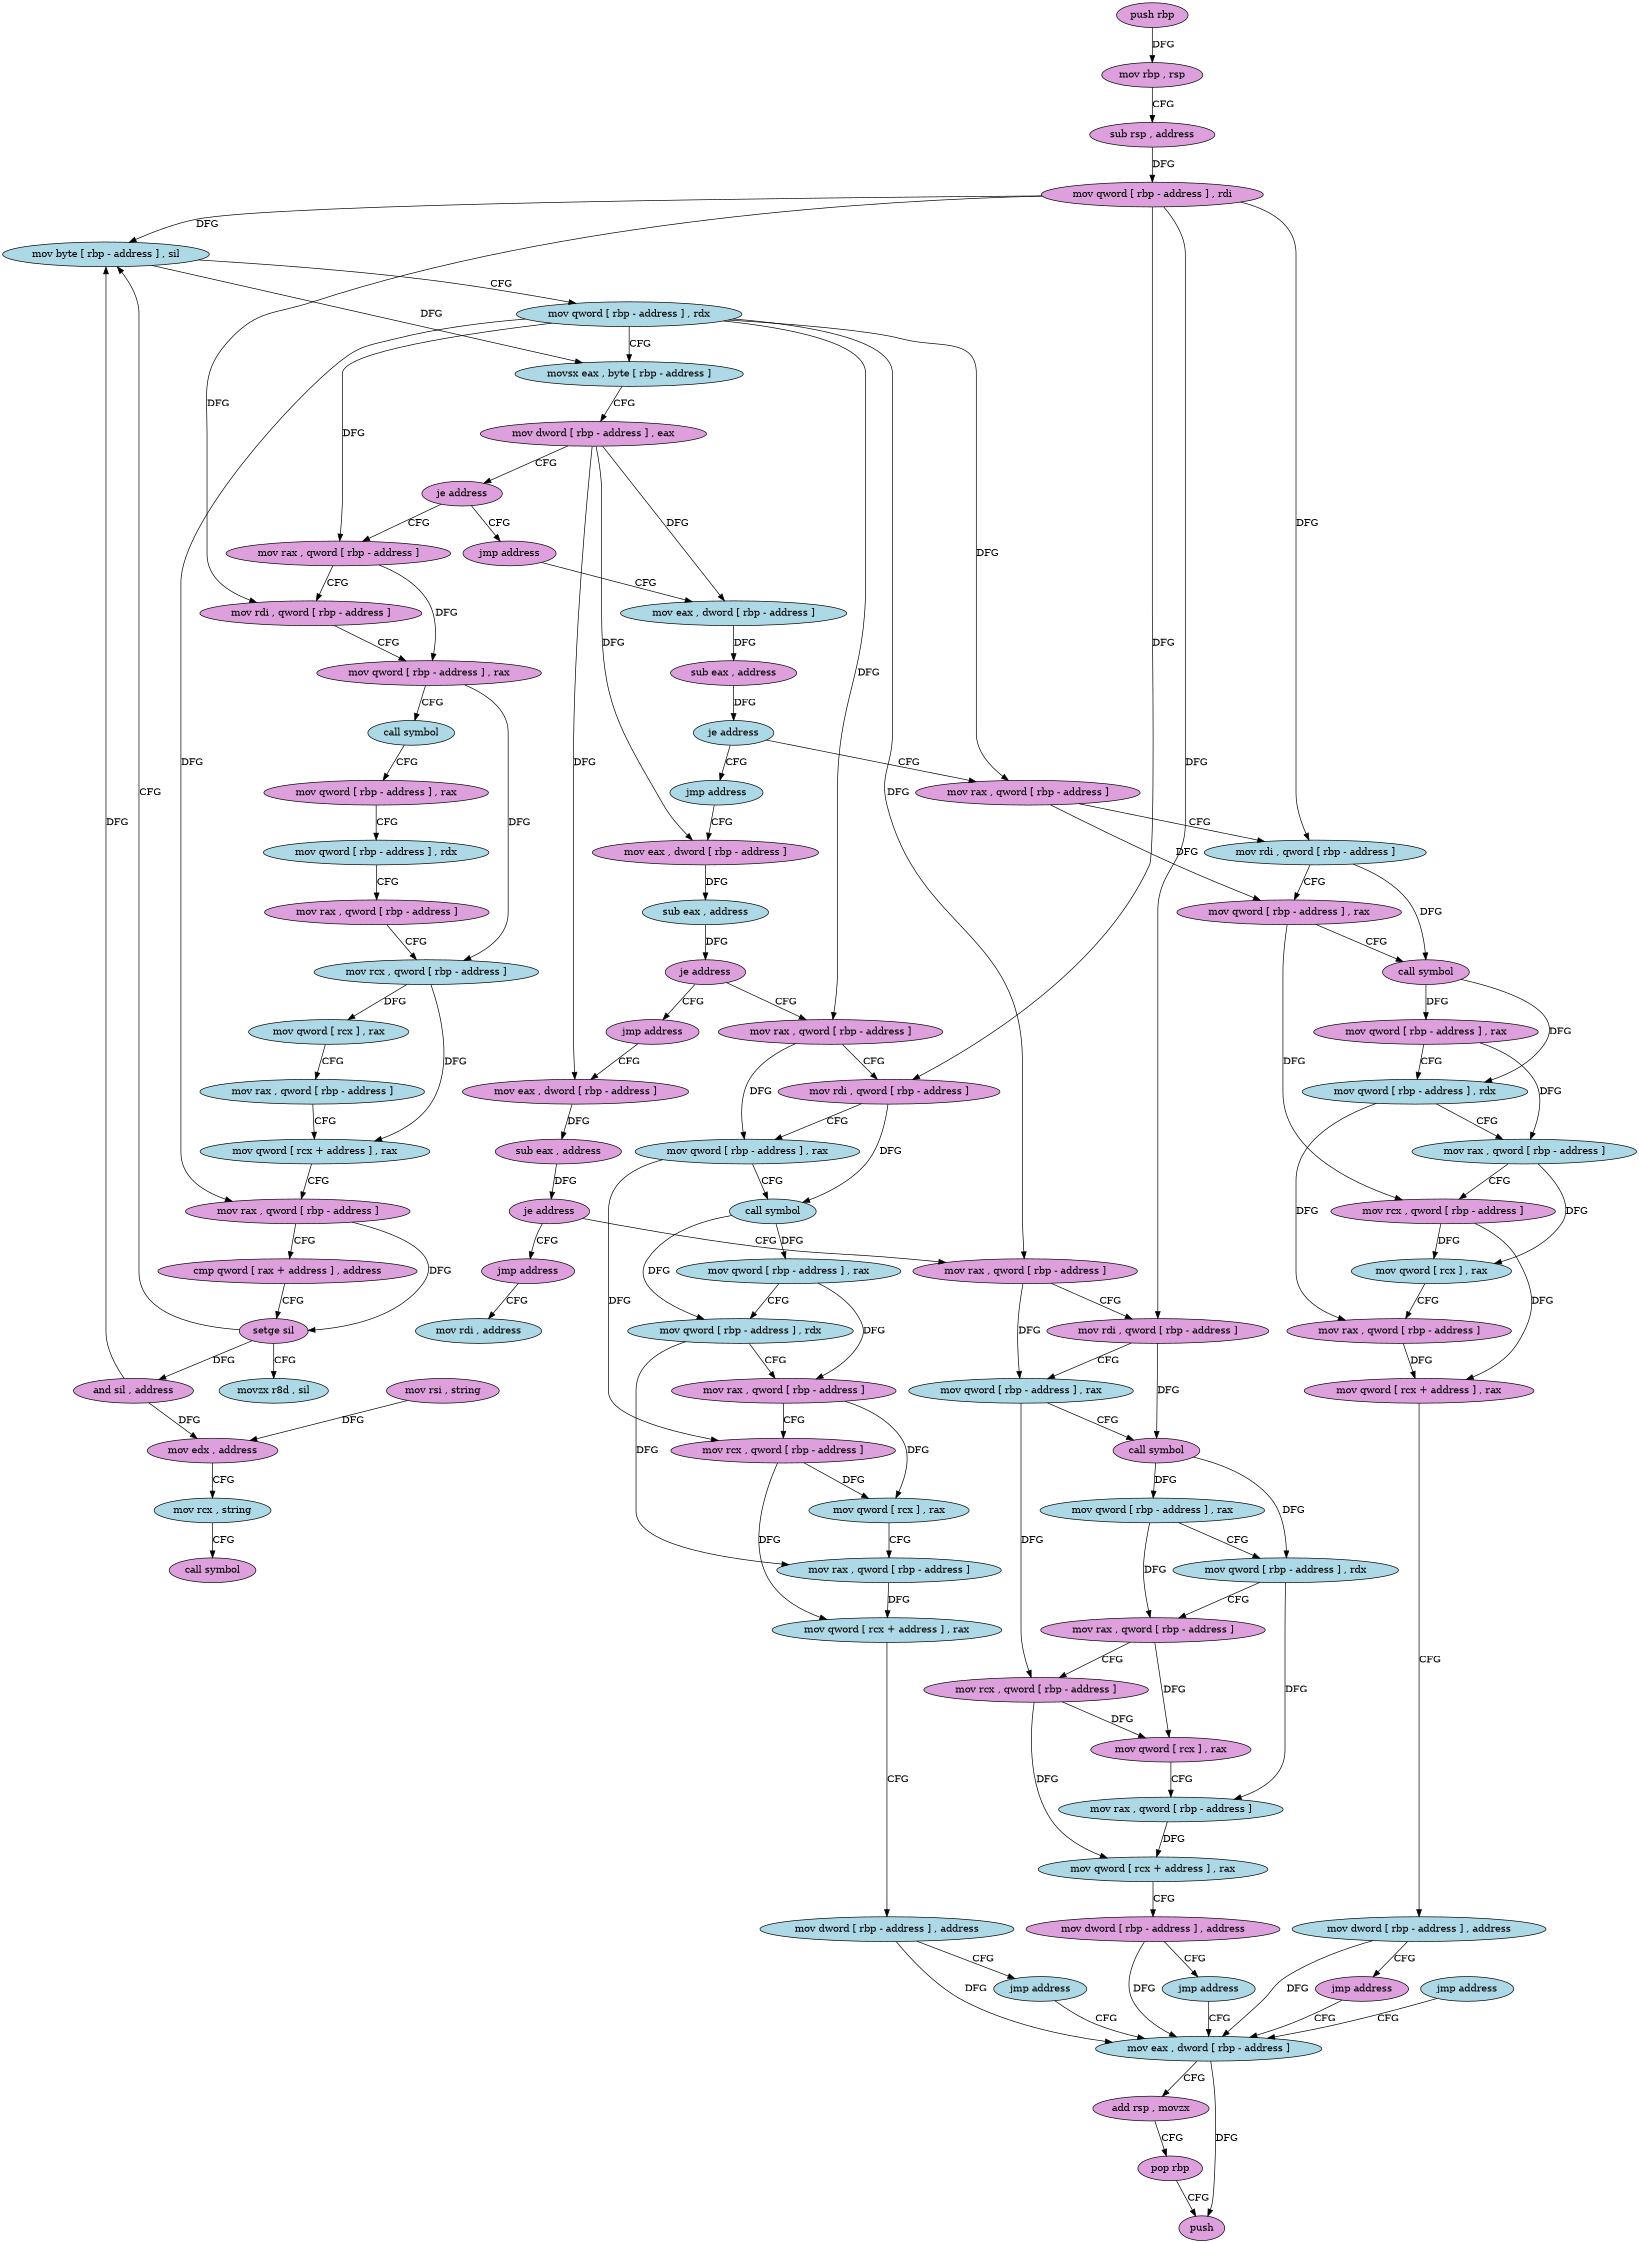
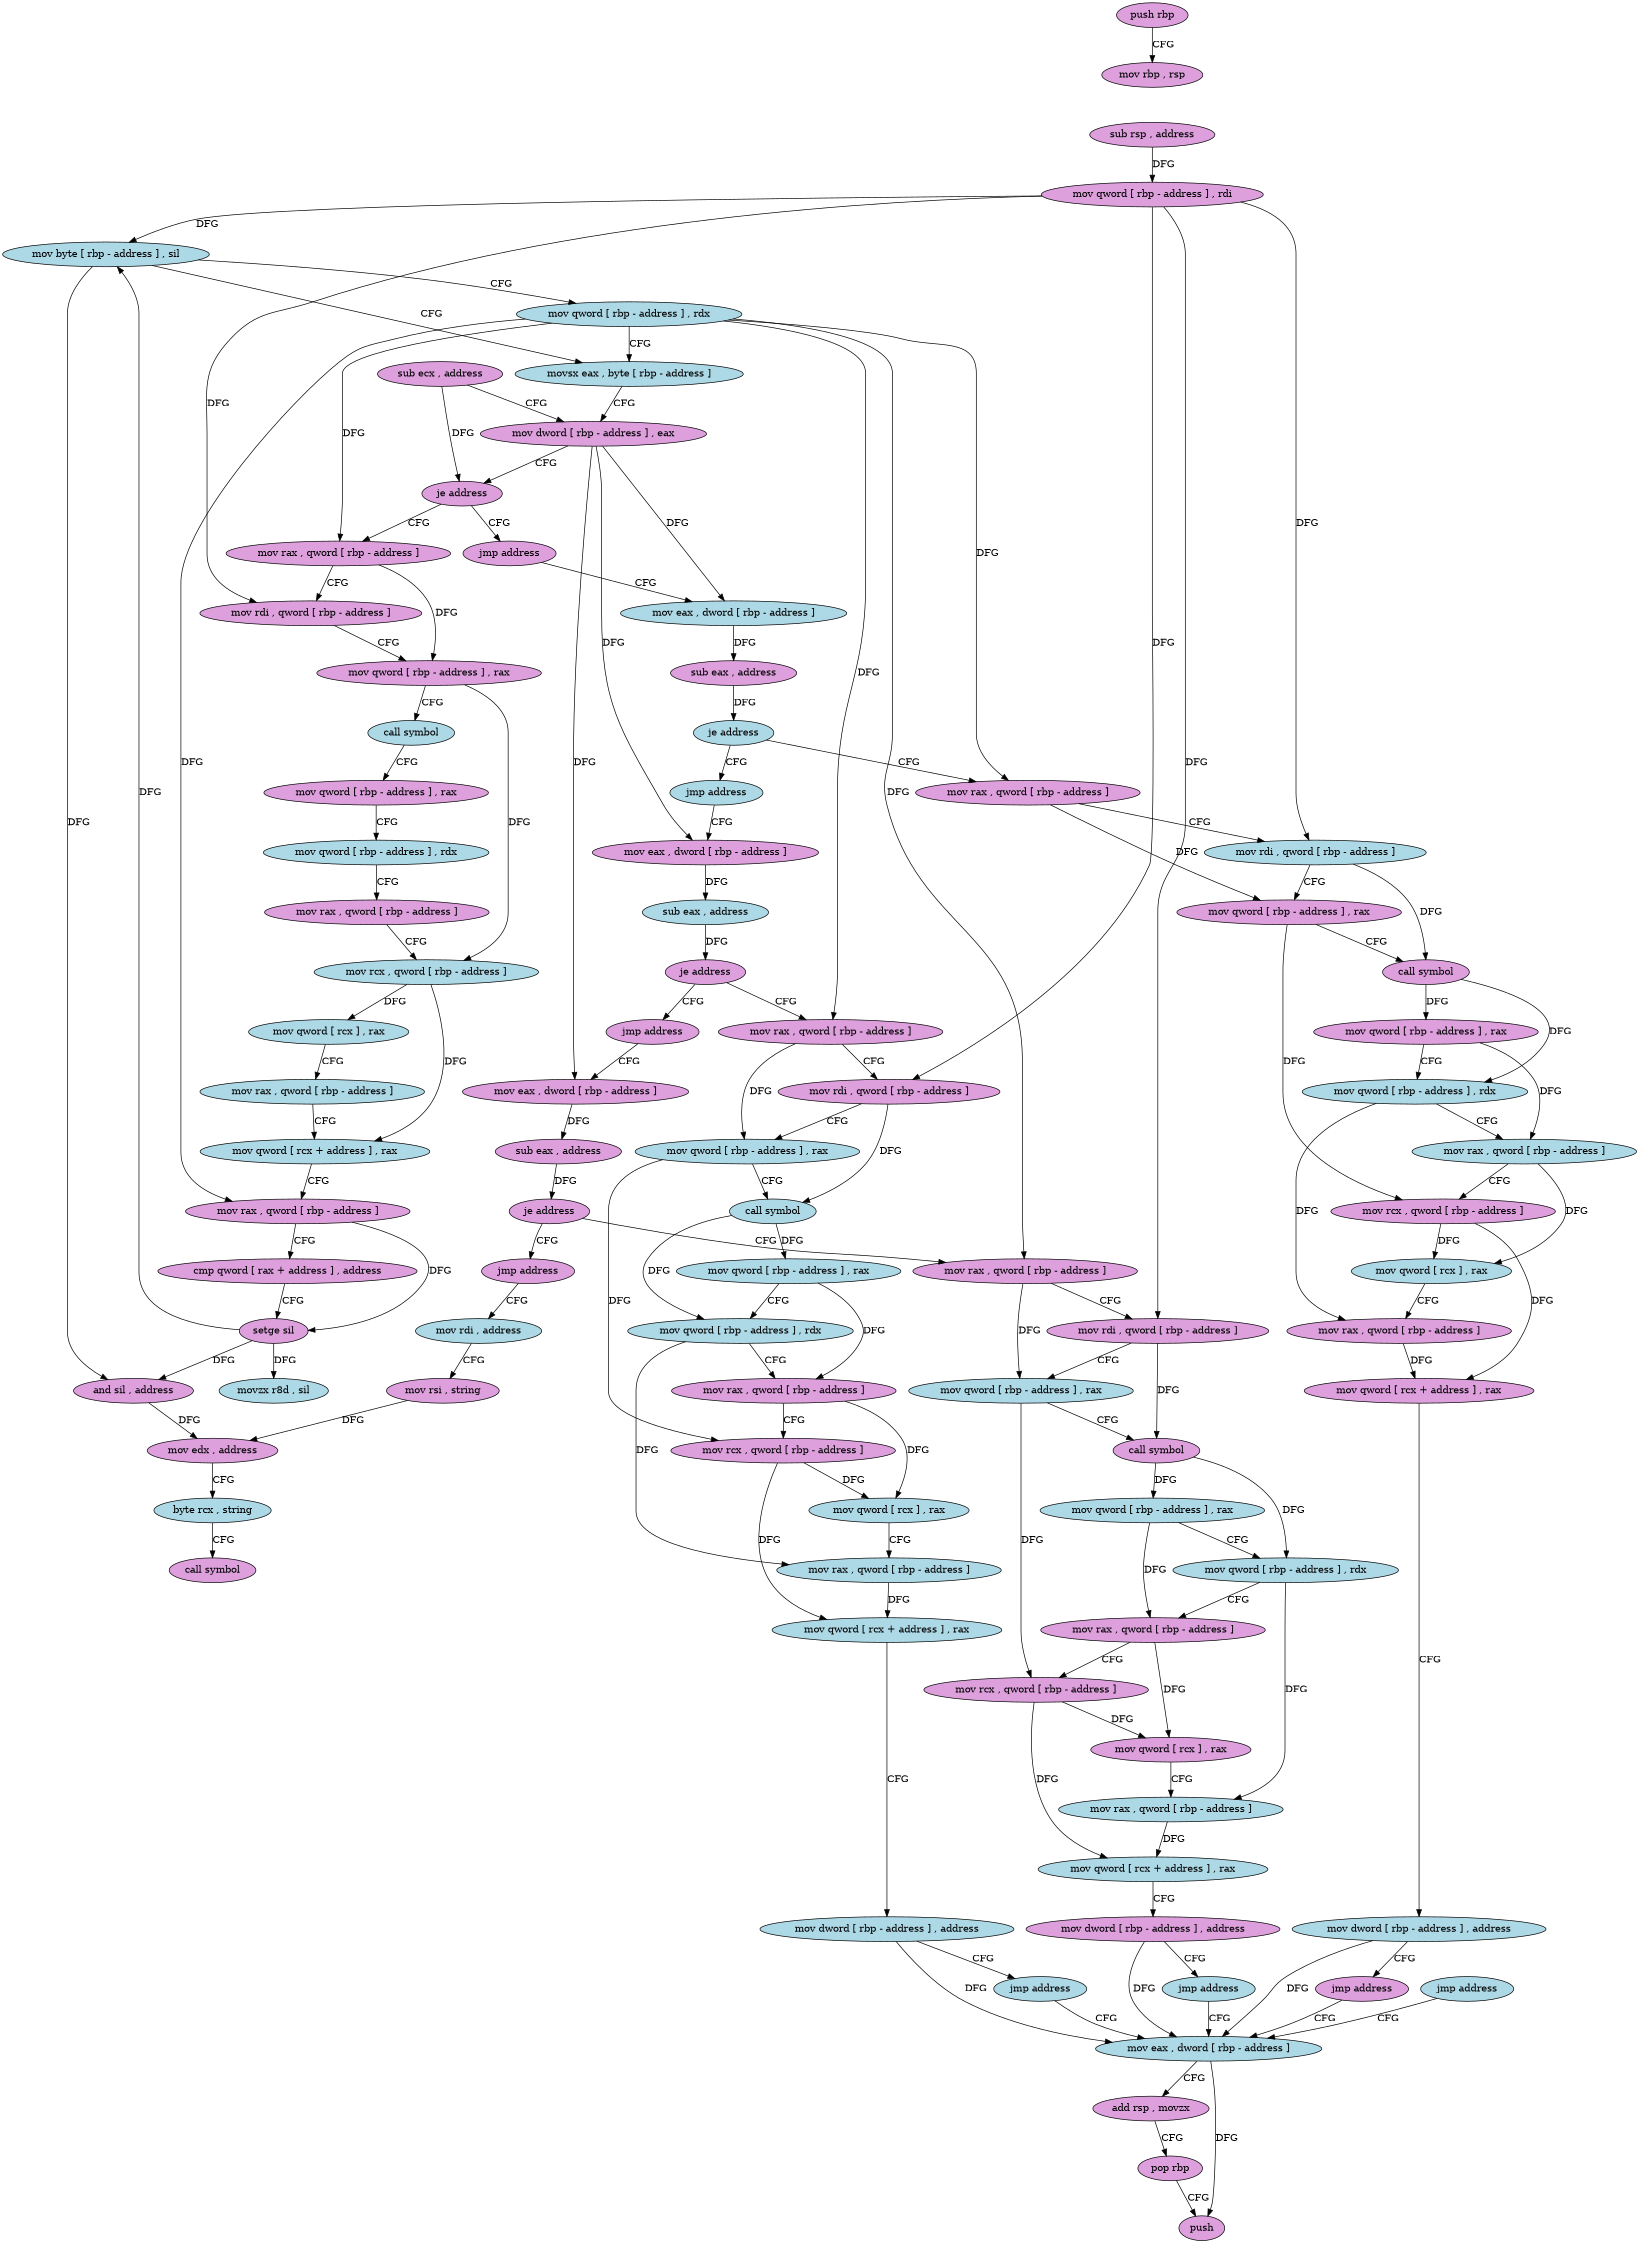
(1163, 45) -> (1163, 45)
(1152, 101) -> none
(432, 314) -> (432, 314)
none -> (440, 374)
(150, 793) -> (150, 793)
(106, 828) -> (67, 825)
none -> (463, 1358)
(285, 1361) -> (285, 1361)
(213, 1510) -> (213, 1510)
